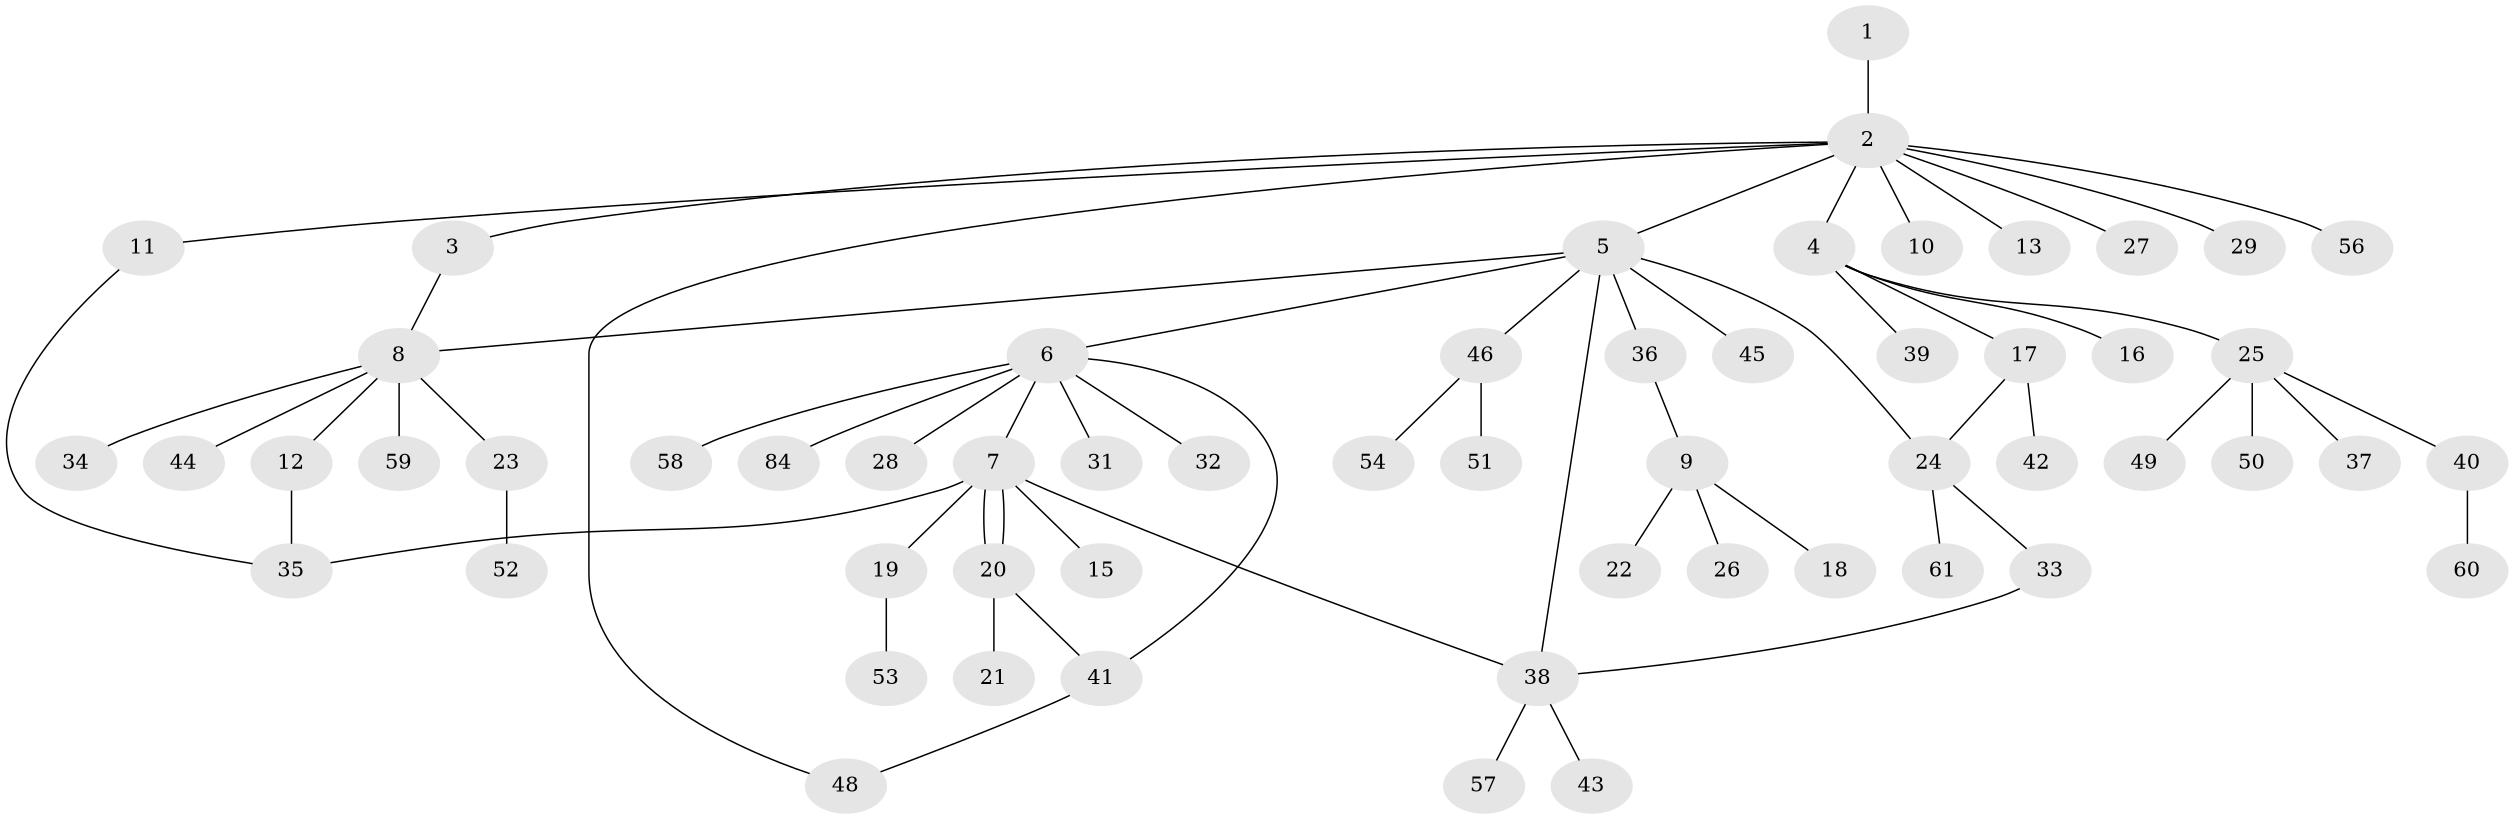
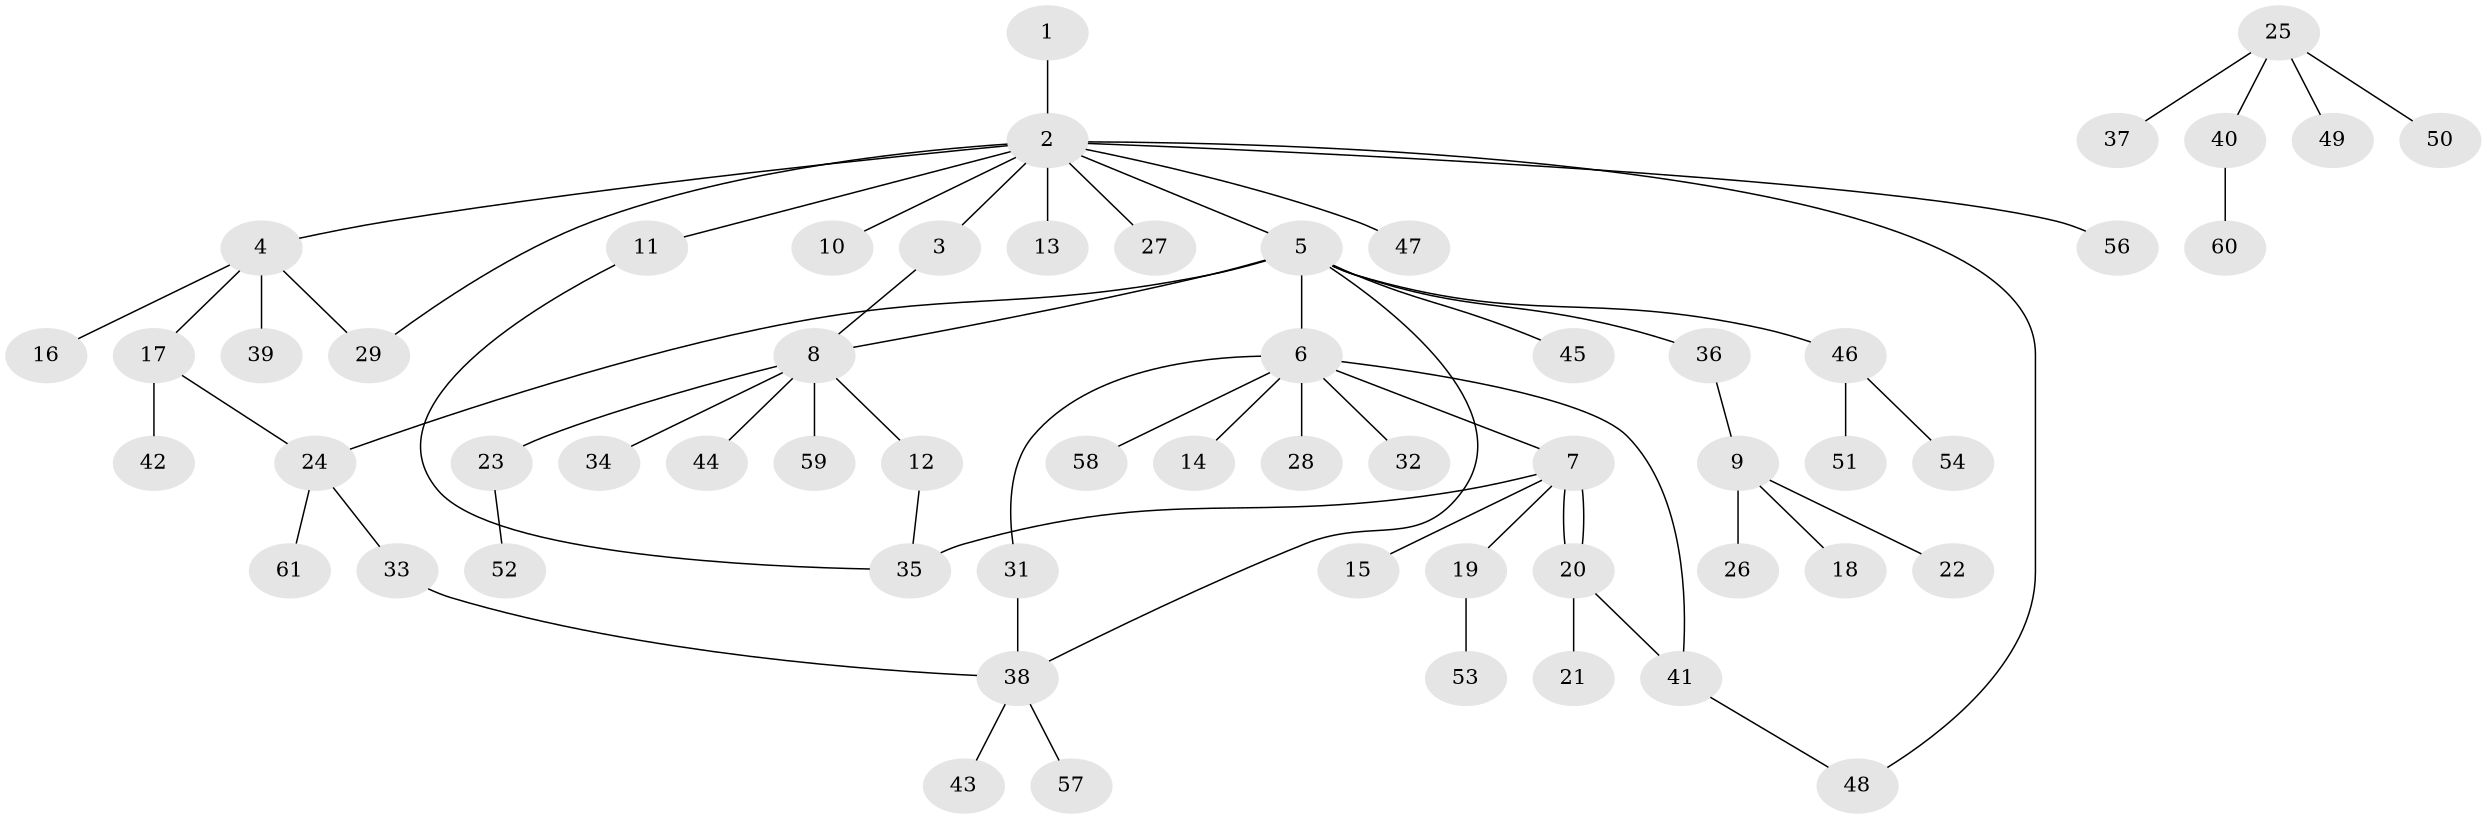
none -> (1409, 248)
(2032, 304) -> (315, 302)
(779, 463) -> (1194, 463)
(1263, 576) -> (1018, 625)
